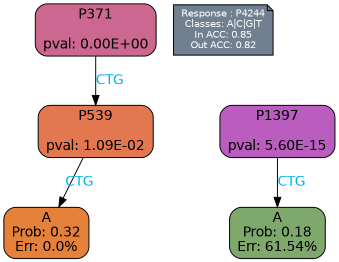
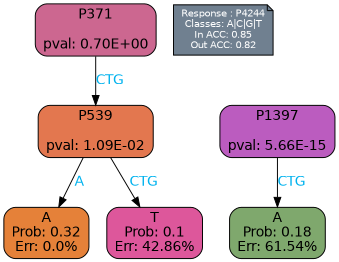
(96, 30) -> (96, 30)
(277, 131) -> (277, 131)
(79, 182) -> (79, 182)
none -> (155, 233)
